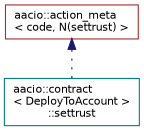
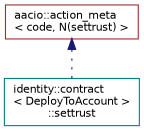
(72, 102) -> (72, 102)
